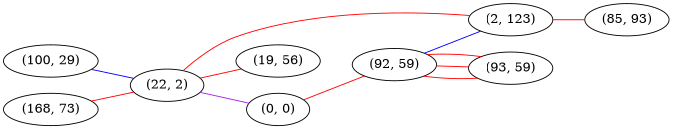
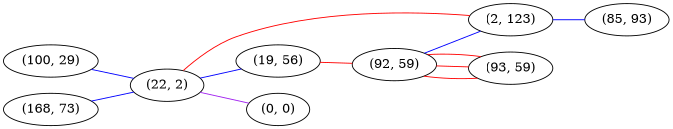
(569, 20) -> (569, 20)
(221, 74) -> (221, 74)
(334, 88) -> (336, 63)
(113, 97) -> (113, 97)
